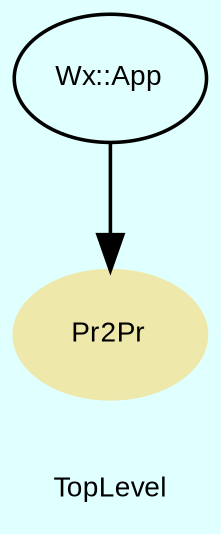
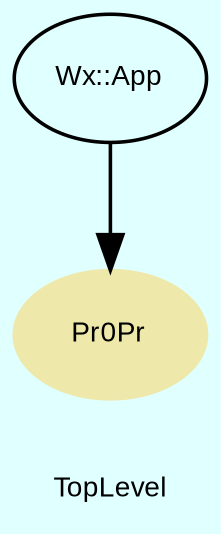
(110, 335) -> (110, 335)
